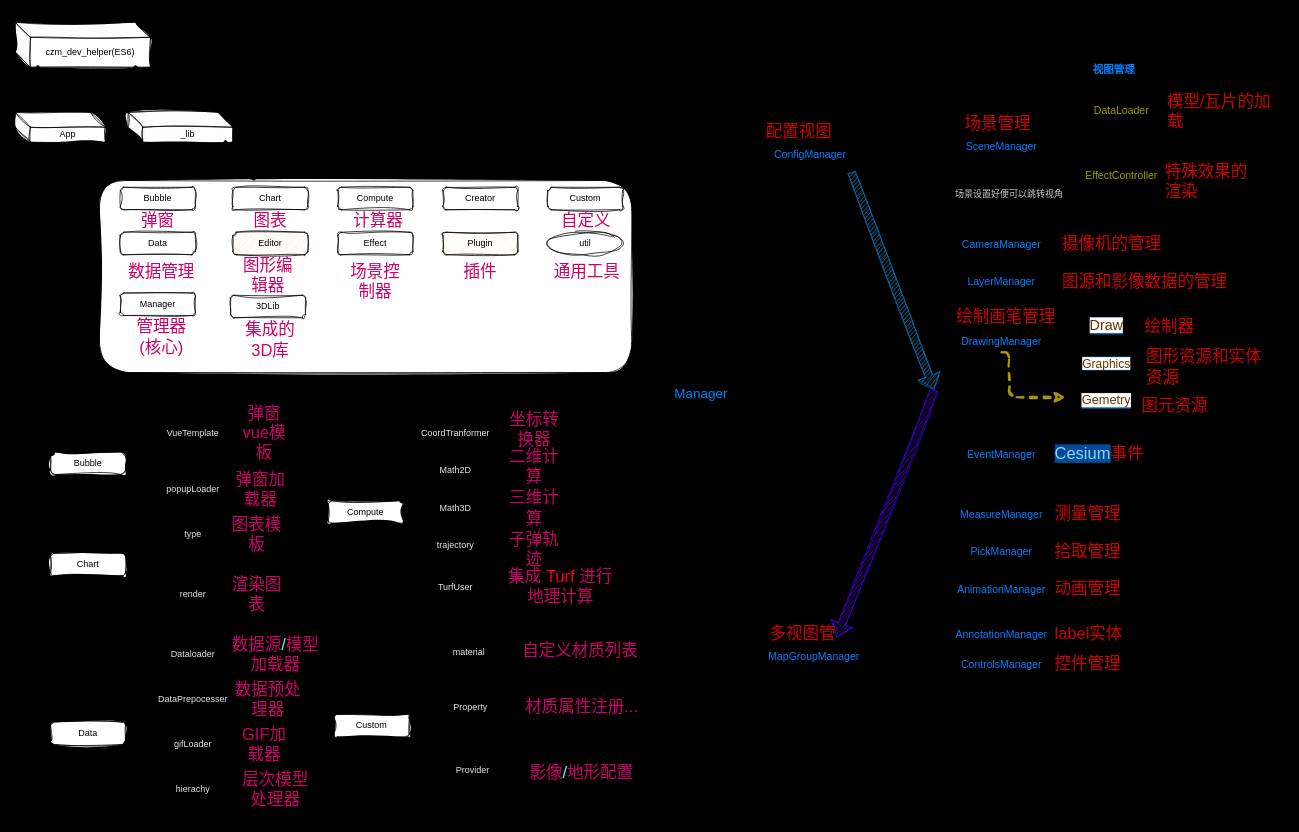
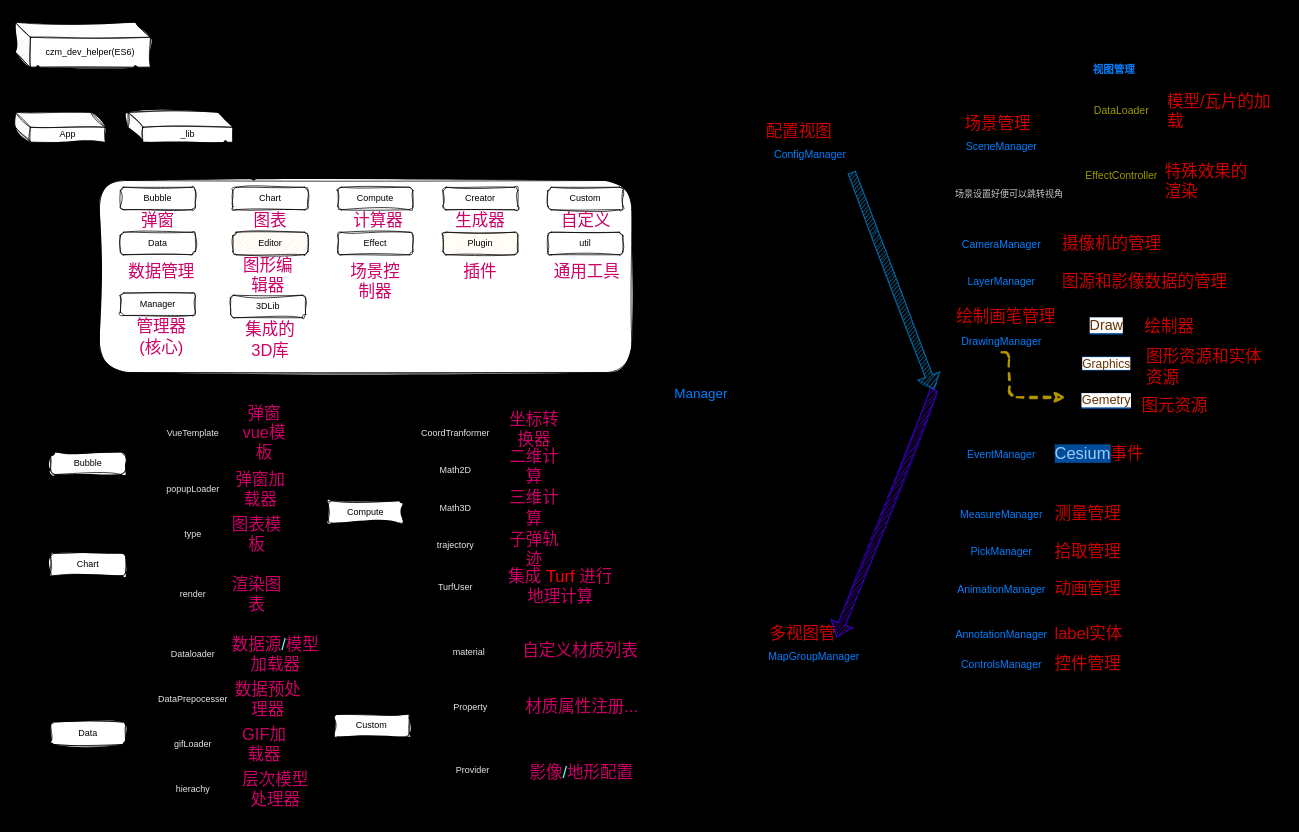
none -> (480, 221)
(585, 243) -> (585, 243)
